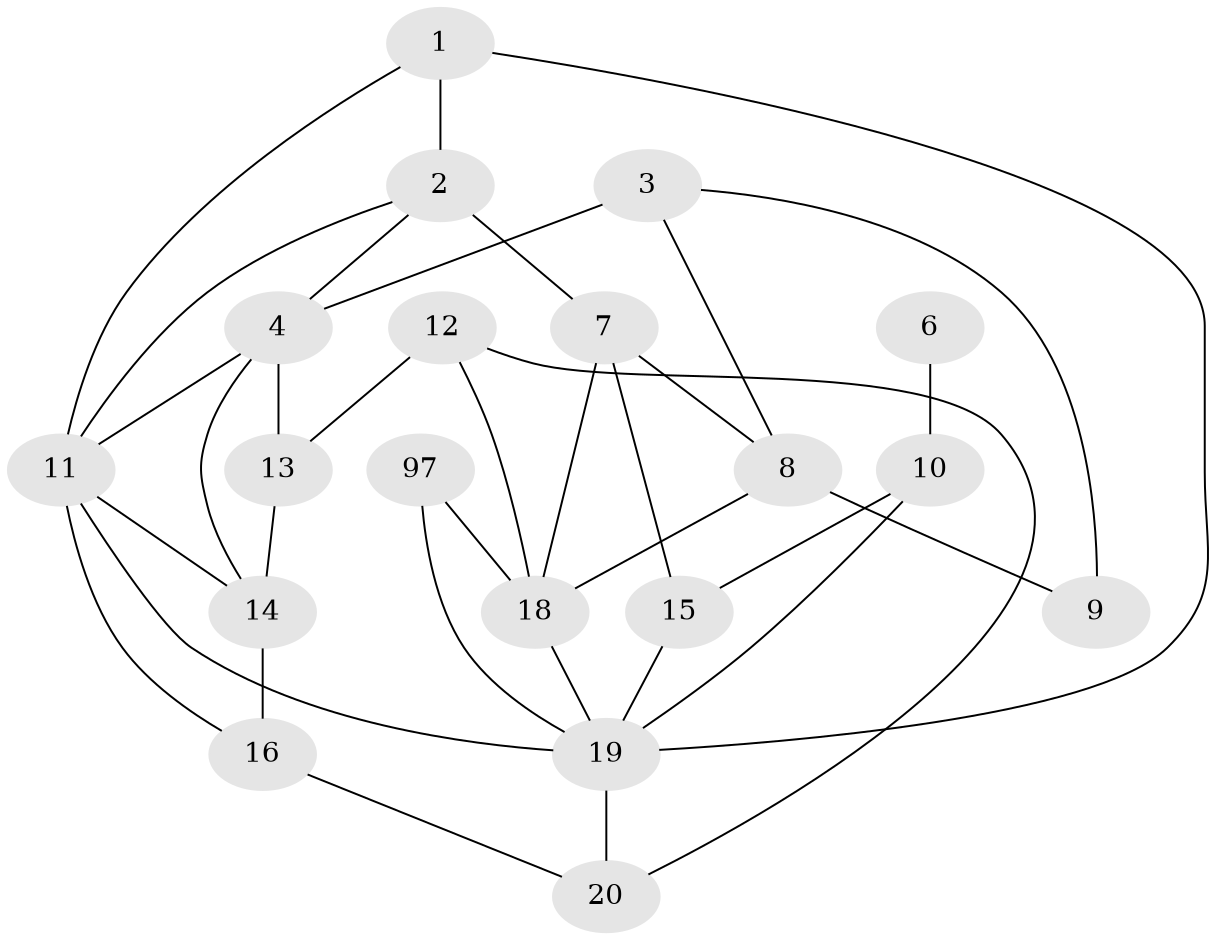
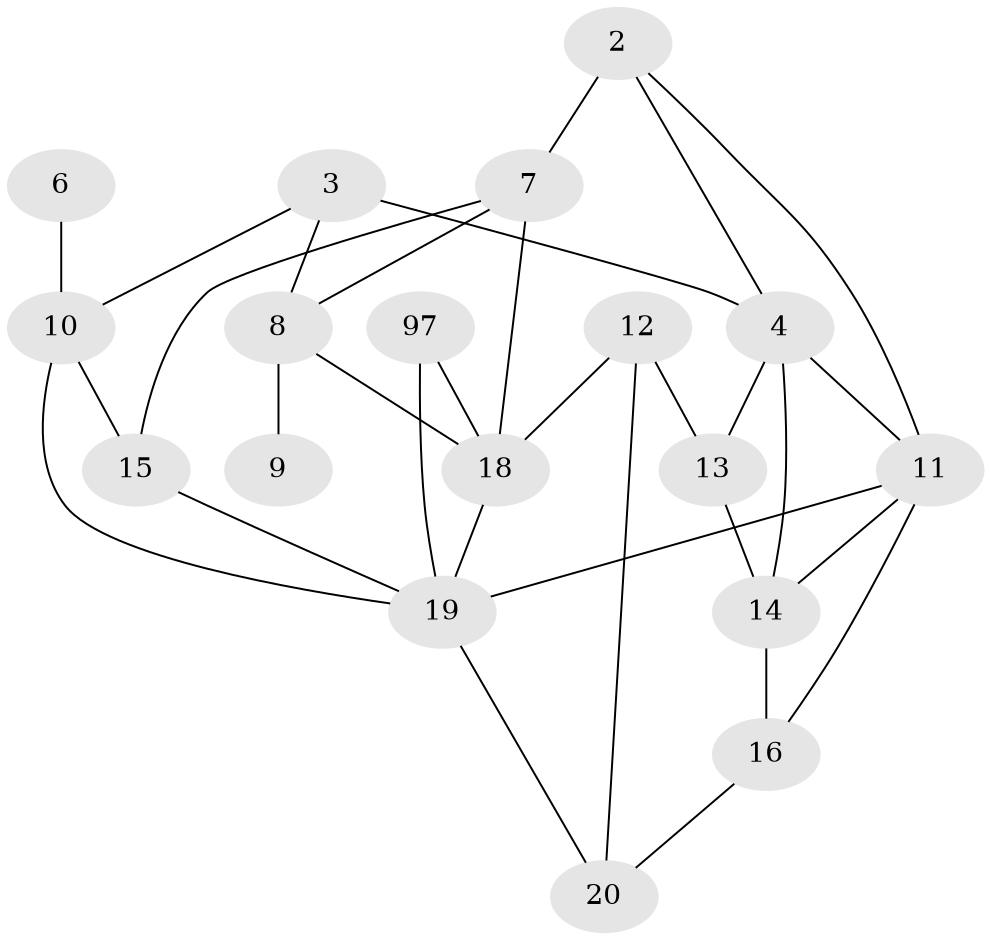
(440, 43) -> none
(996, 288) -> (197, 257)
